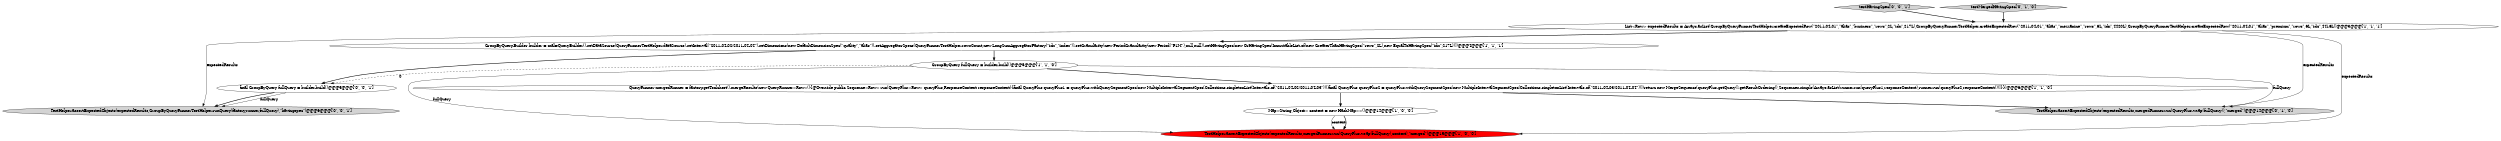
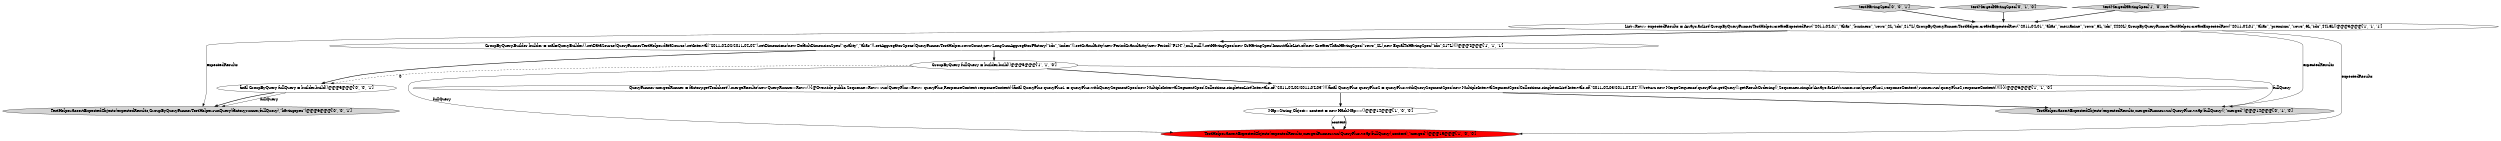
none -> (2136, 7)
